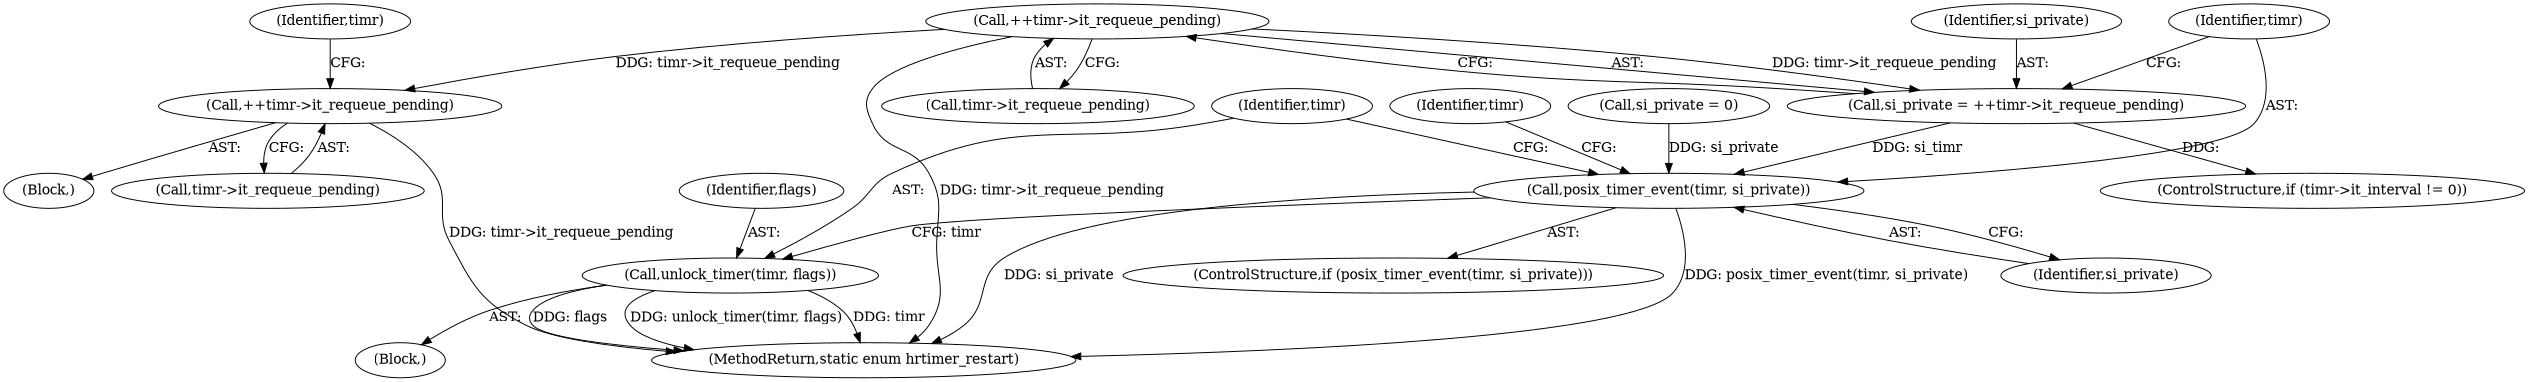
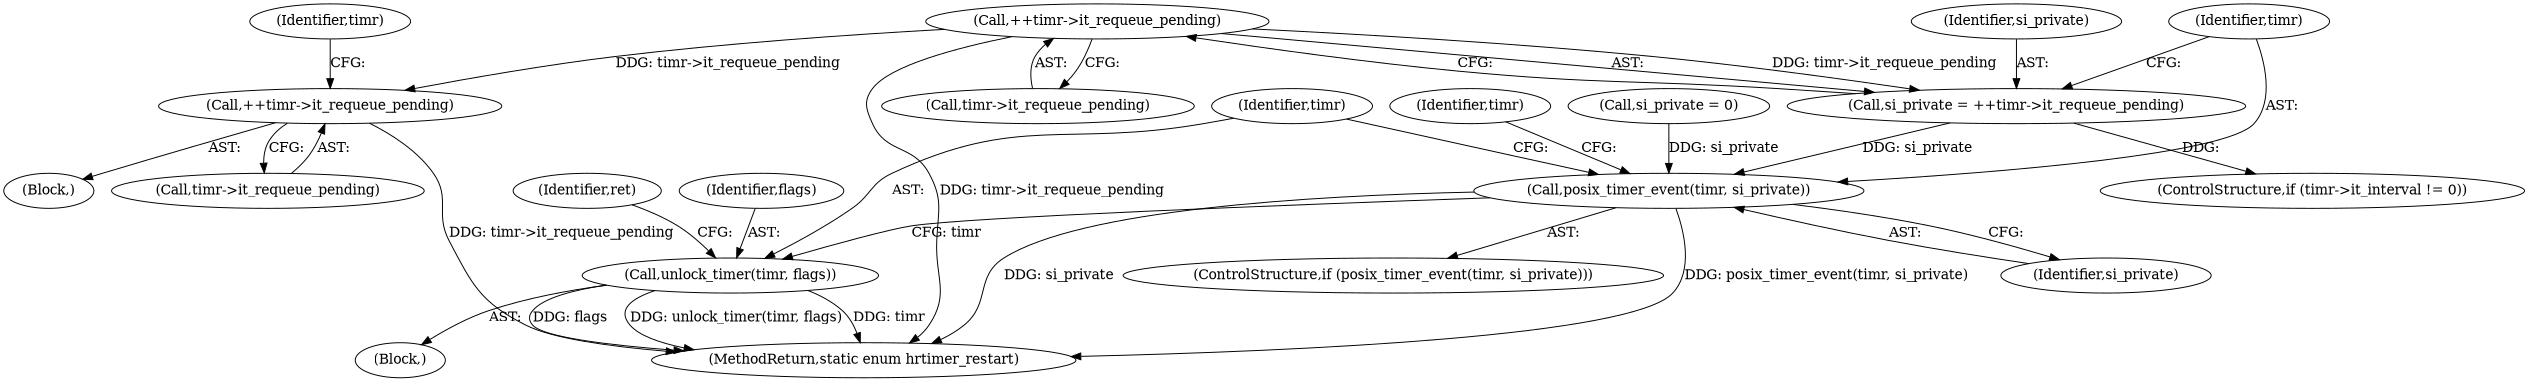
(1918, 148) -> (1918, 148)
none -> (587, 191)
